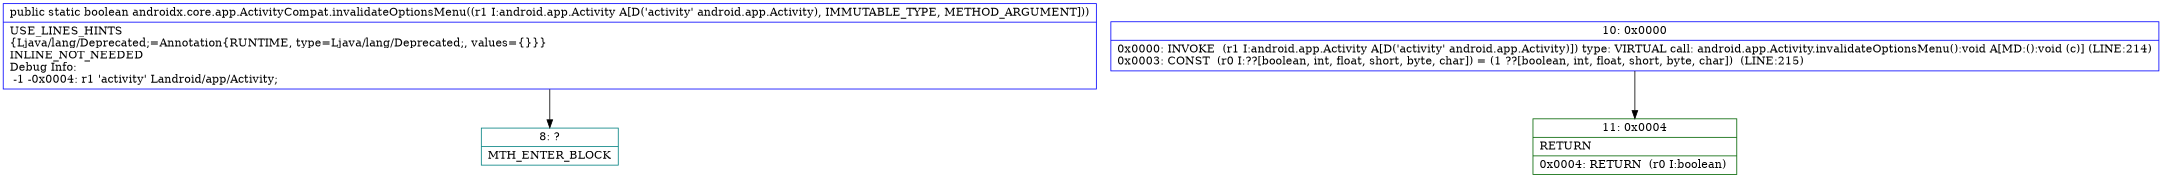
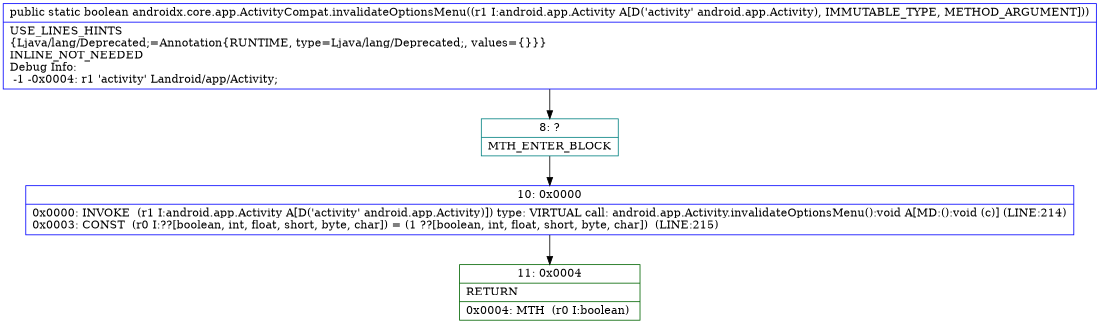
(1635, 165) -> (550, 311)
none -> (550, 167)
